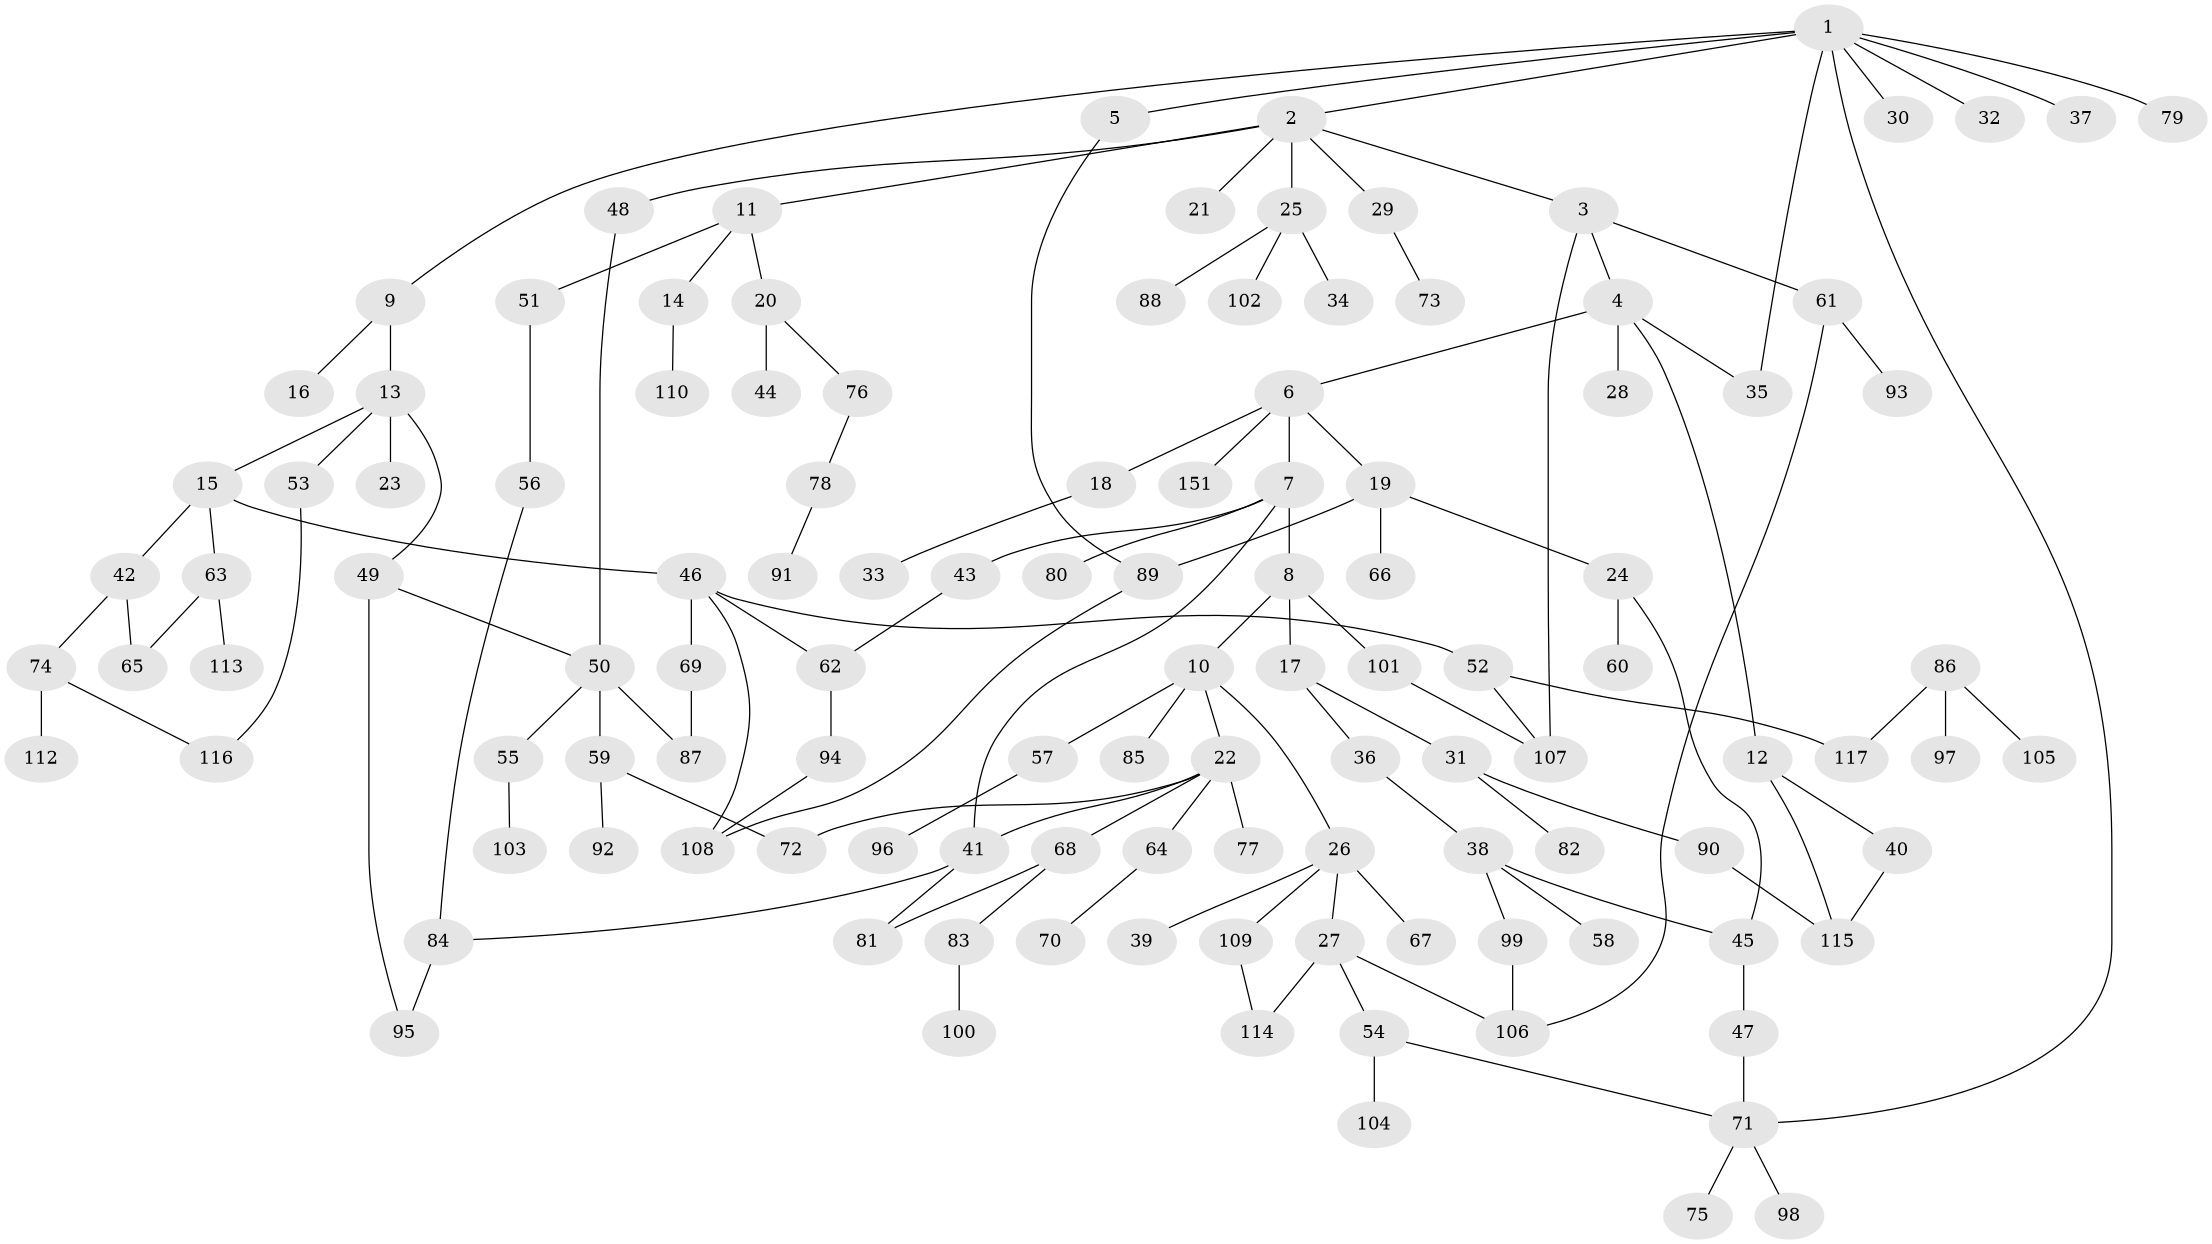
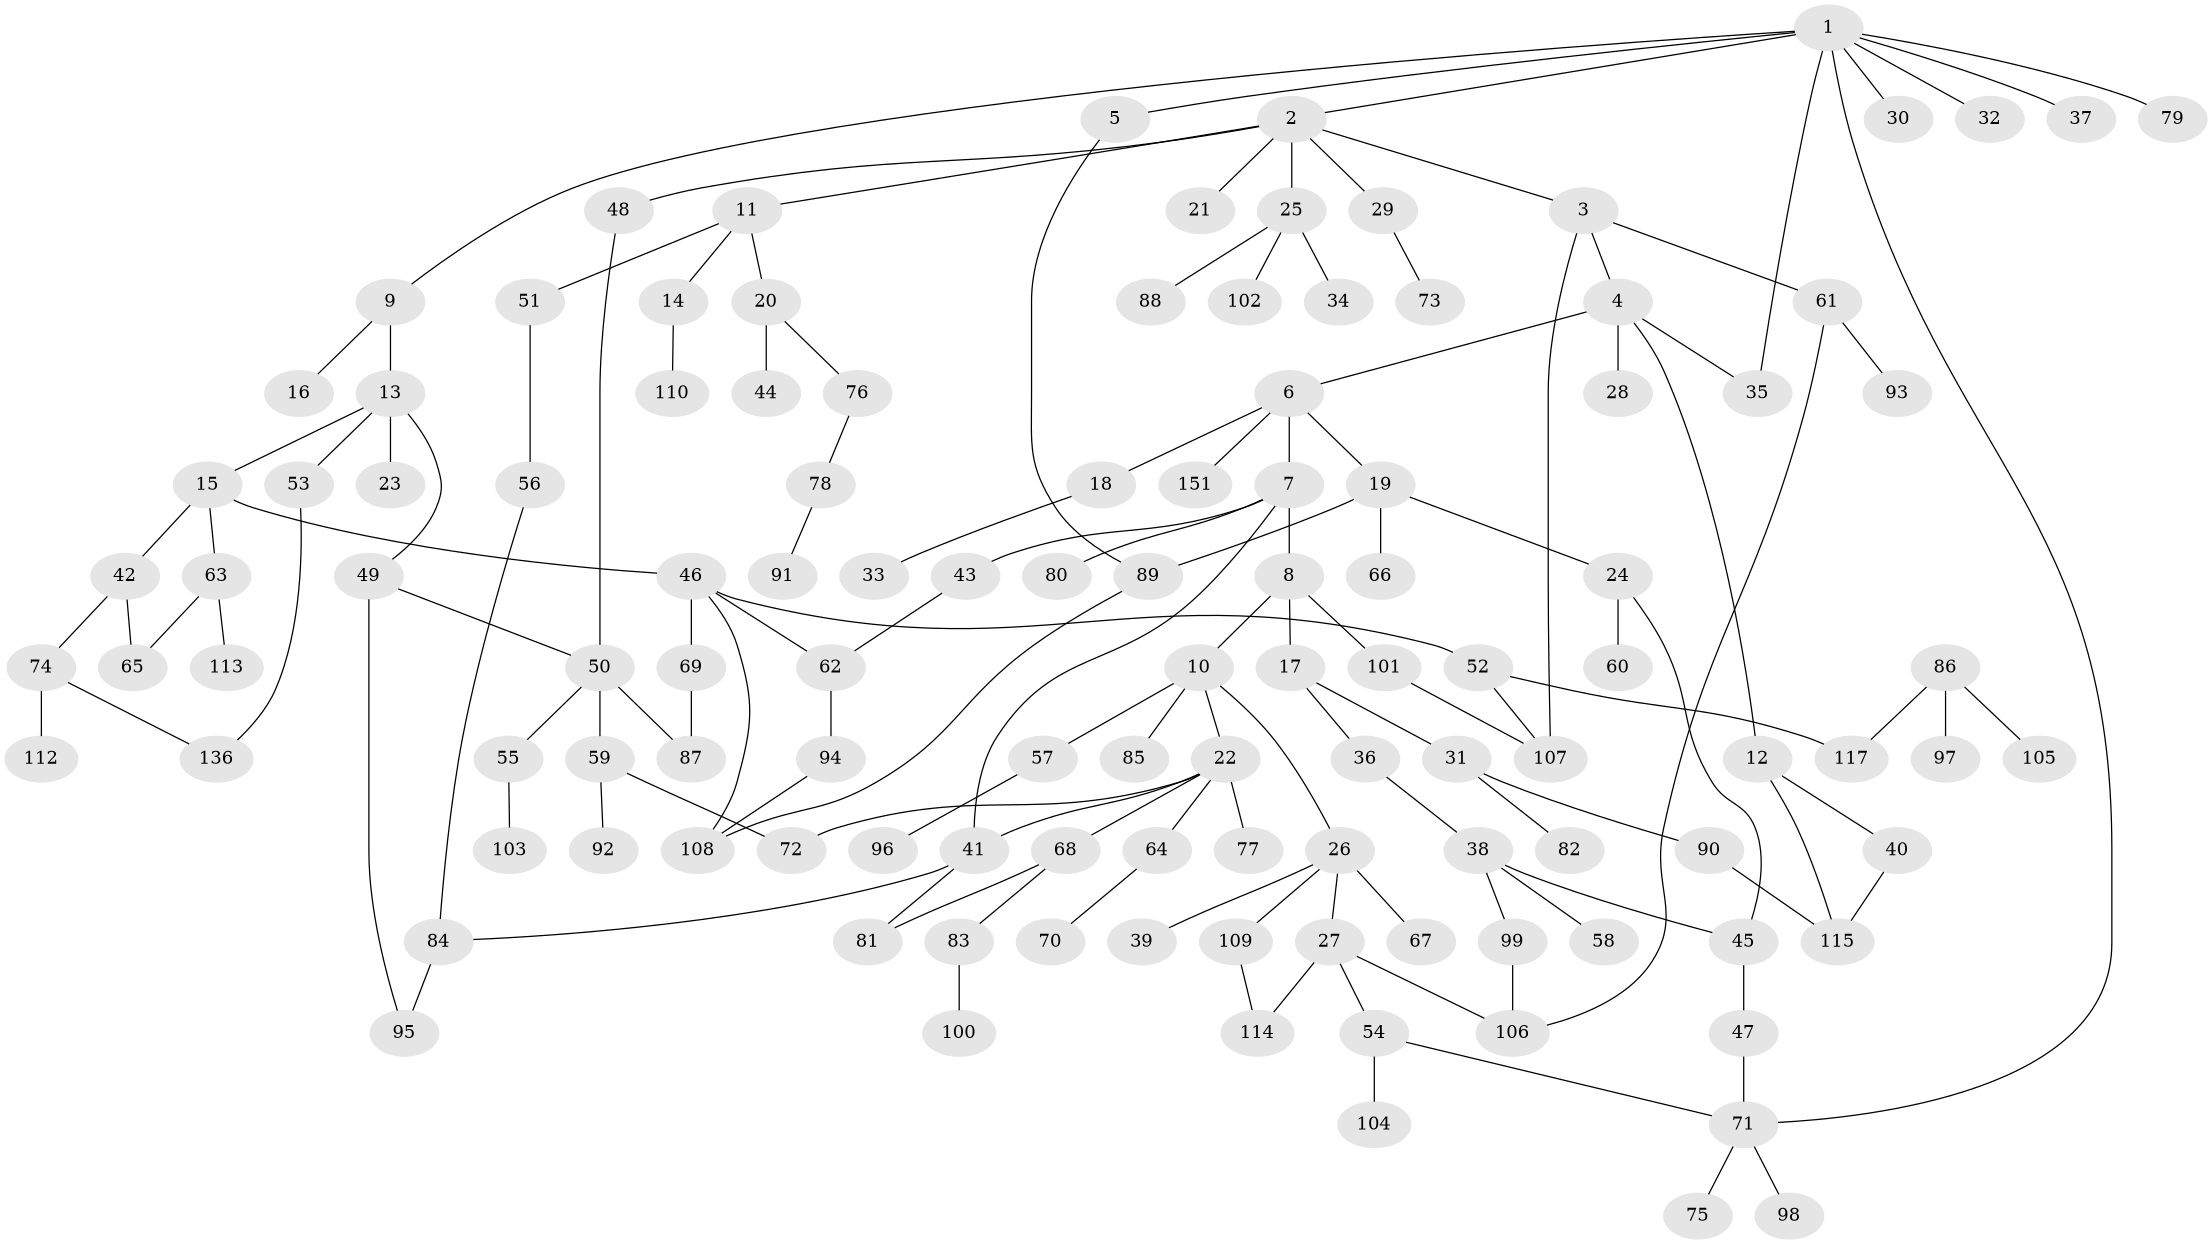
(217, 759) -> (217, 759)
